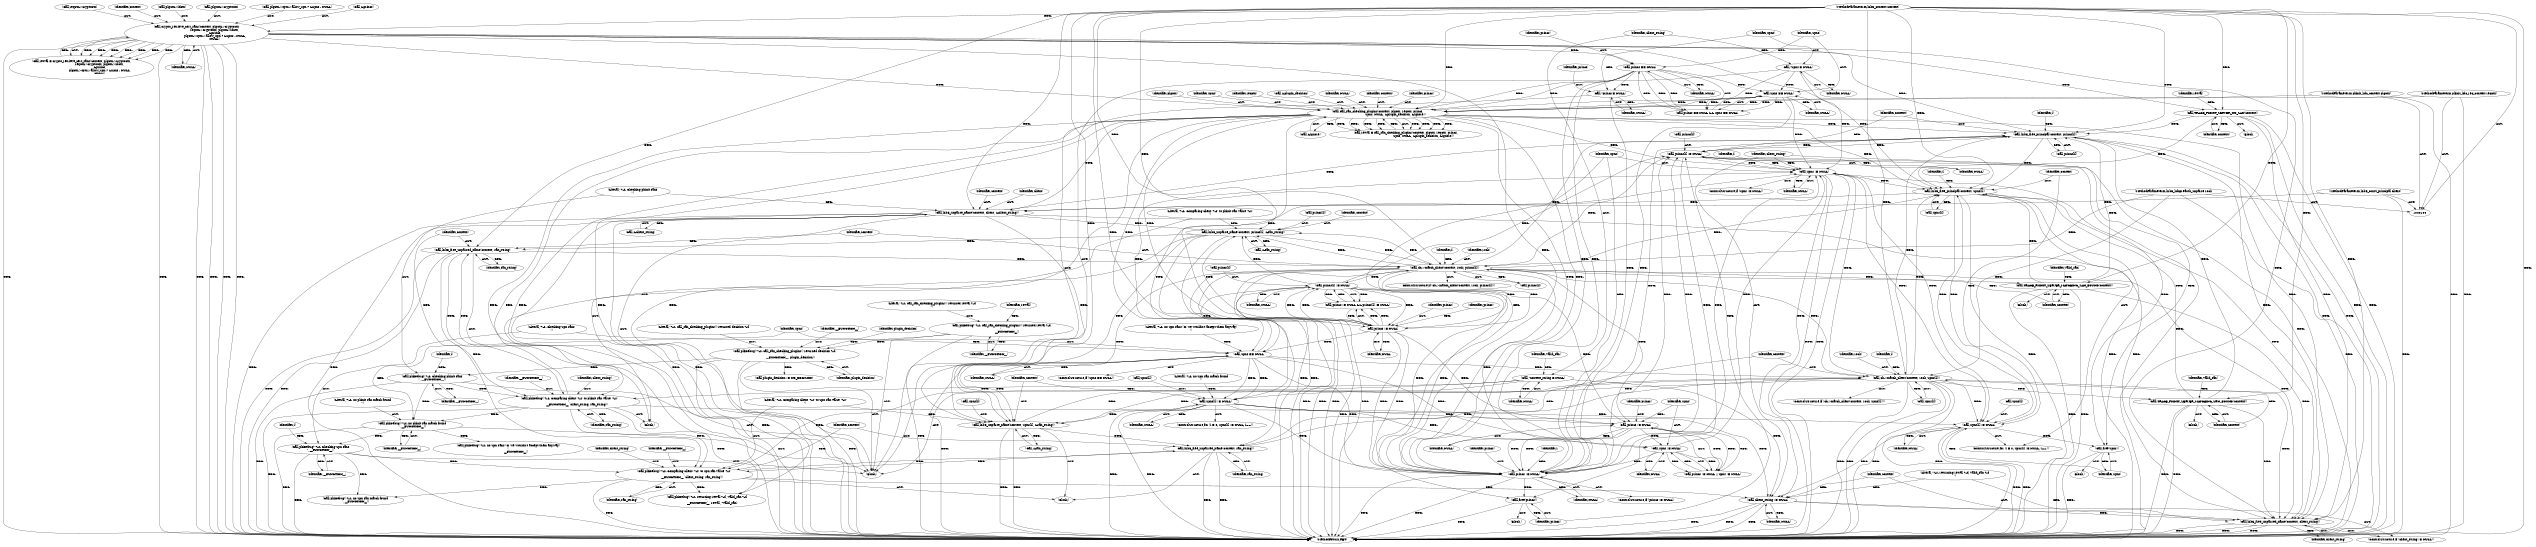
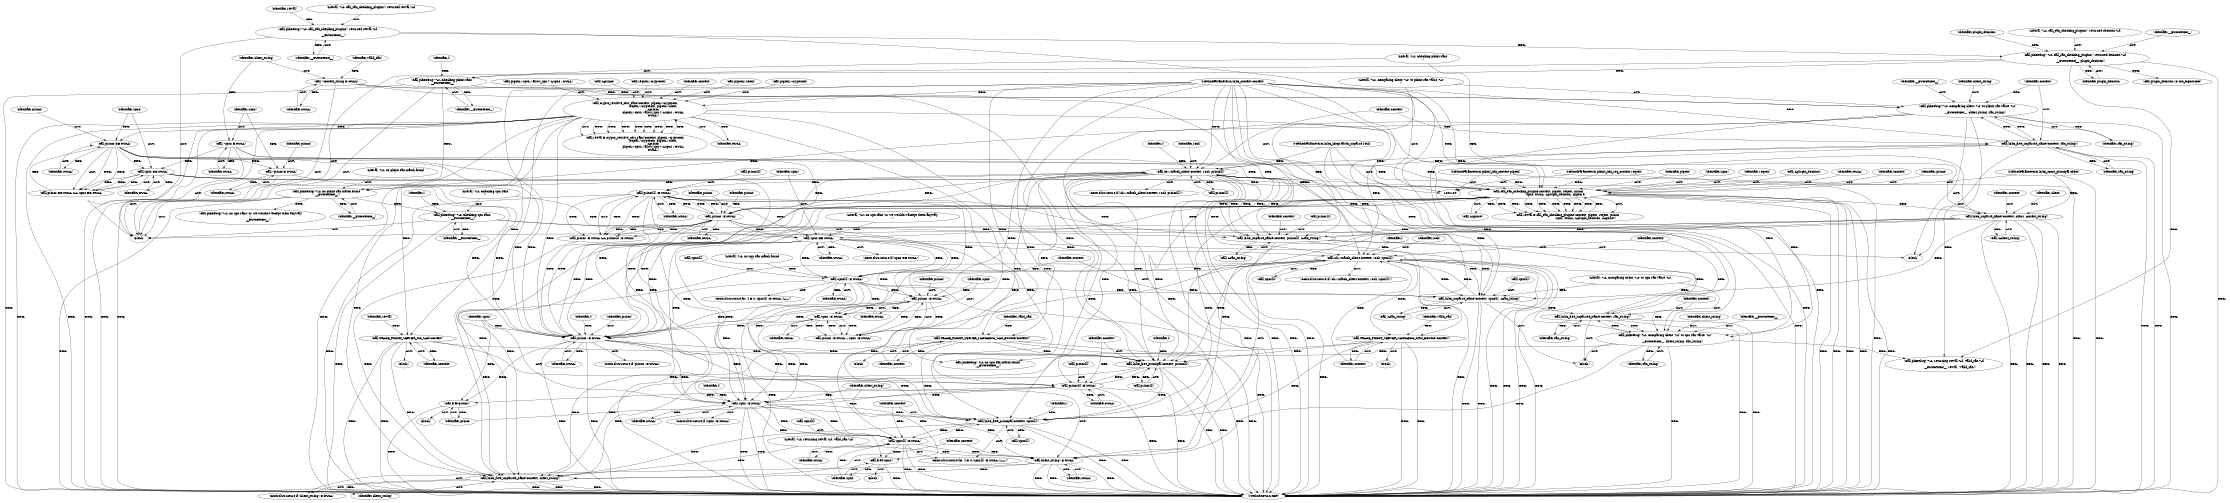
(1606, 203) -> (1373, 236)
(1946, 276) -> (359, 314)
(1920, 277) -> (1261, 339)
